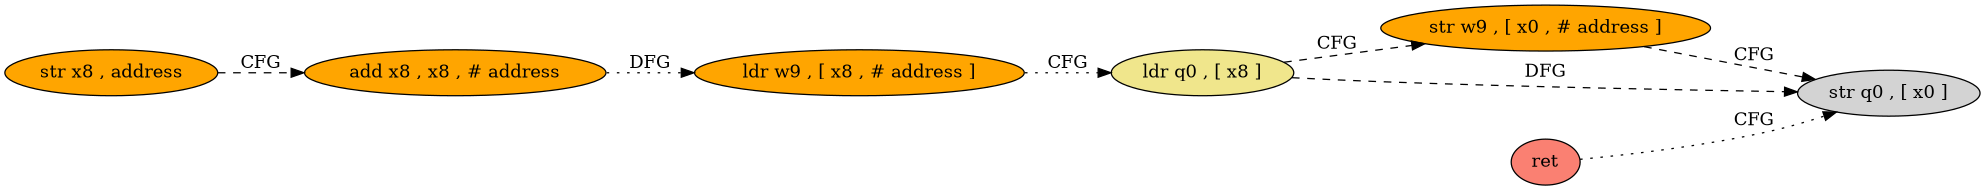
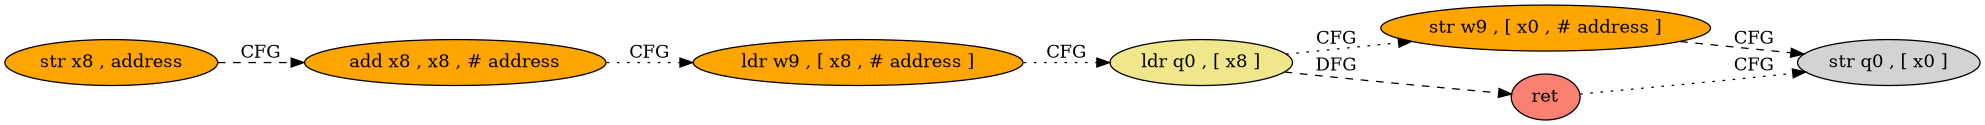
(1348, 54) -> (1342, 48)
(650, 63) -> (650, 53)
(1538, 87) -> (1391, 83)
